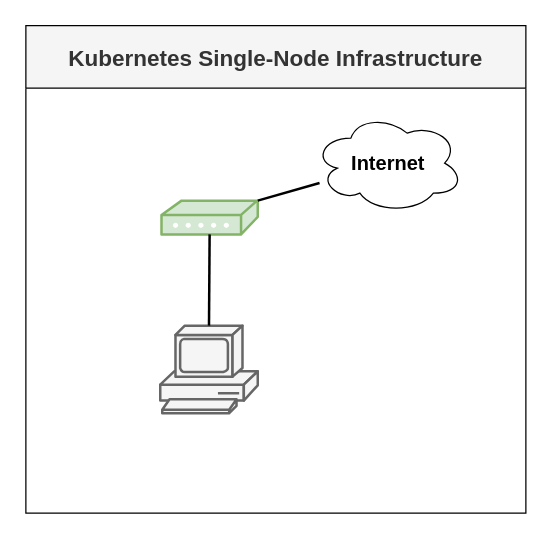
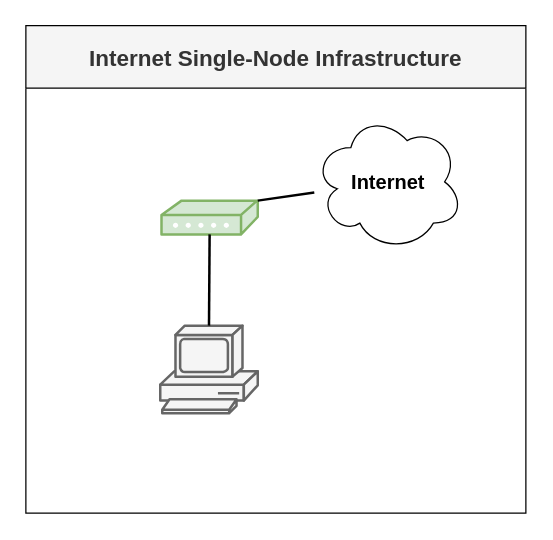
(275, 59) -> (275, 59)
(388, 163) -> (388, 182)
